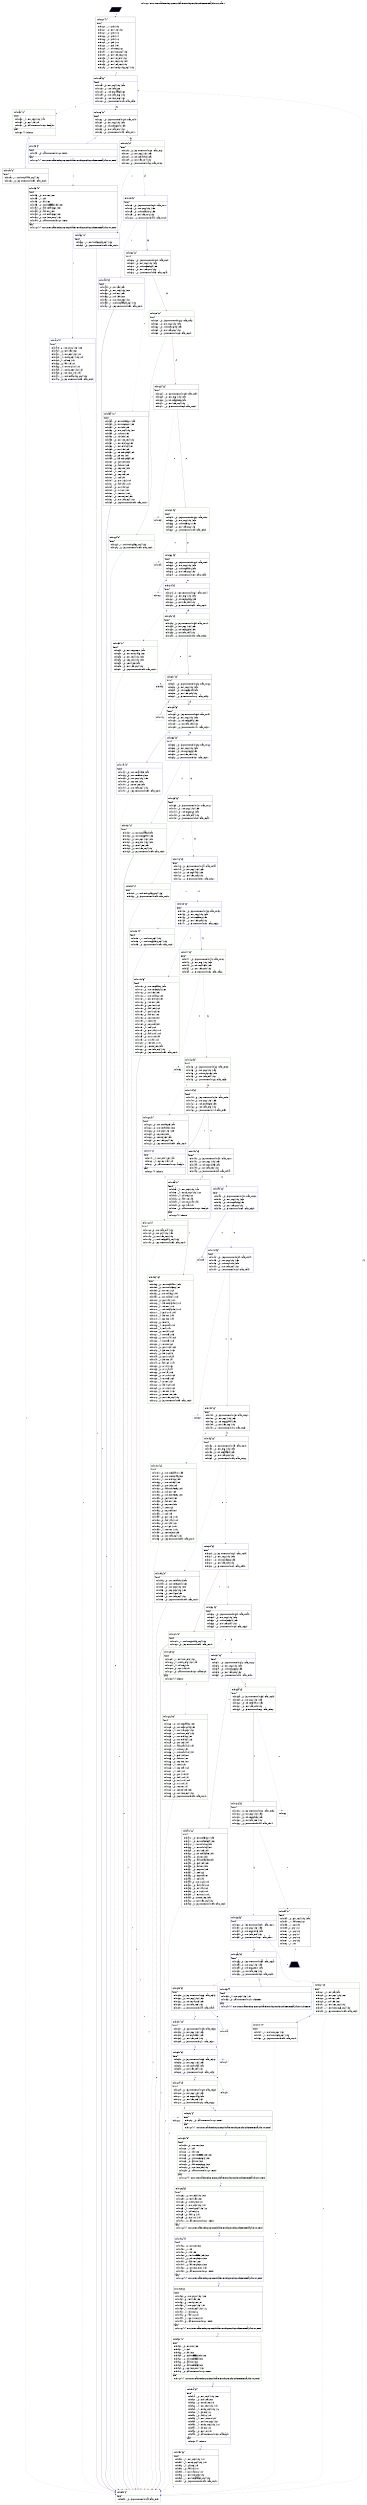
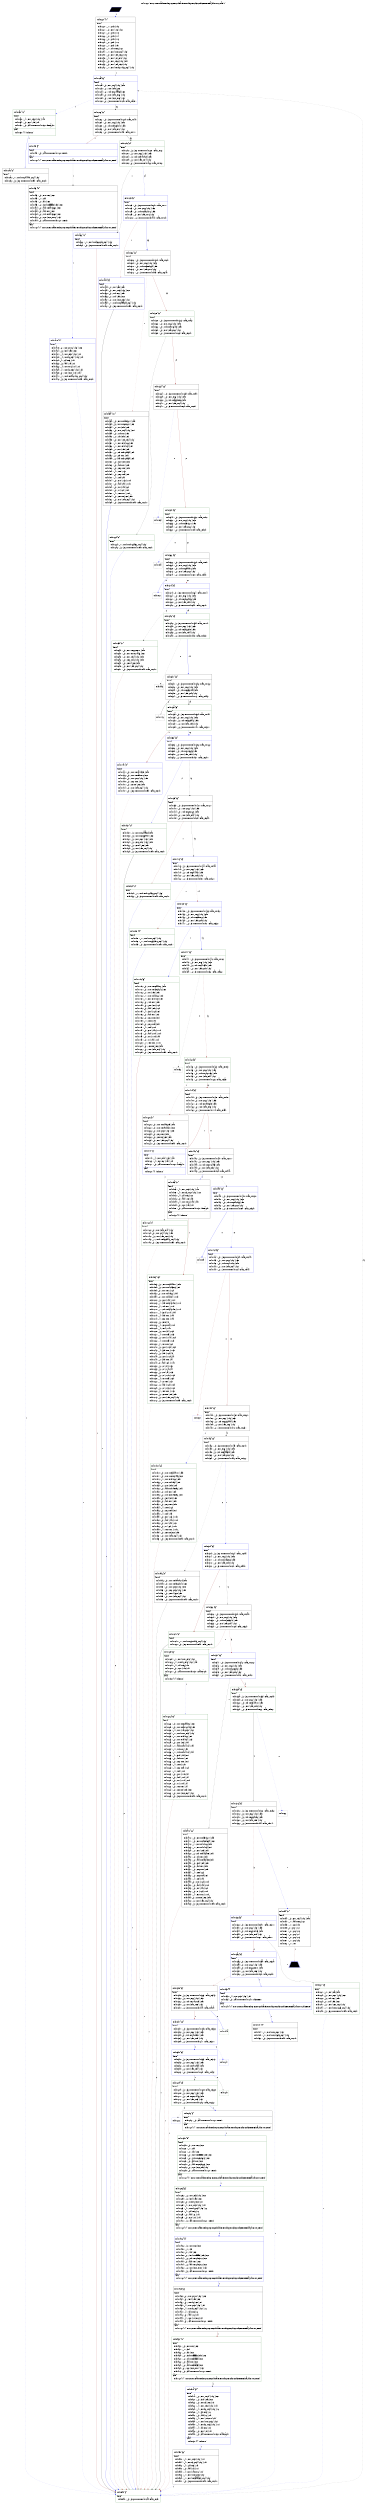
(306, 2018) -> (270, 2016)
